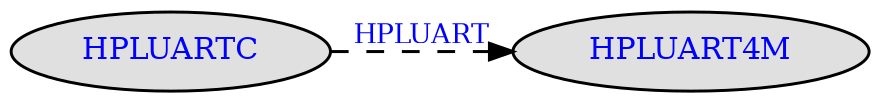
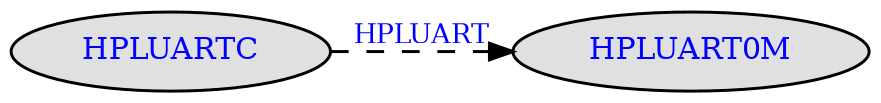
(691, 52) -> (691, 52)
